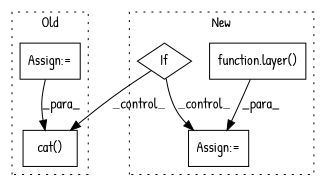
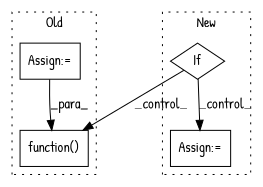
(258, 61) -> none
(50, 148) -> (54, 148)
